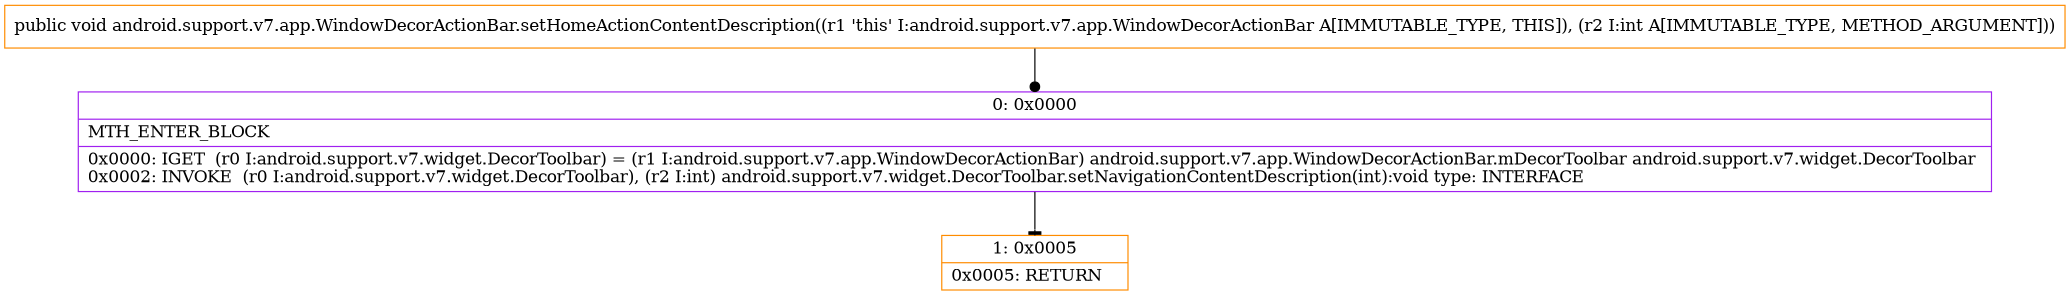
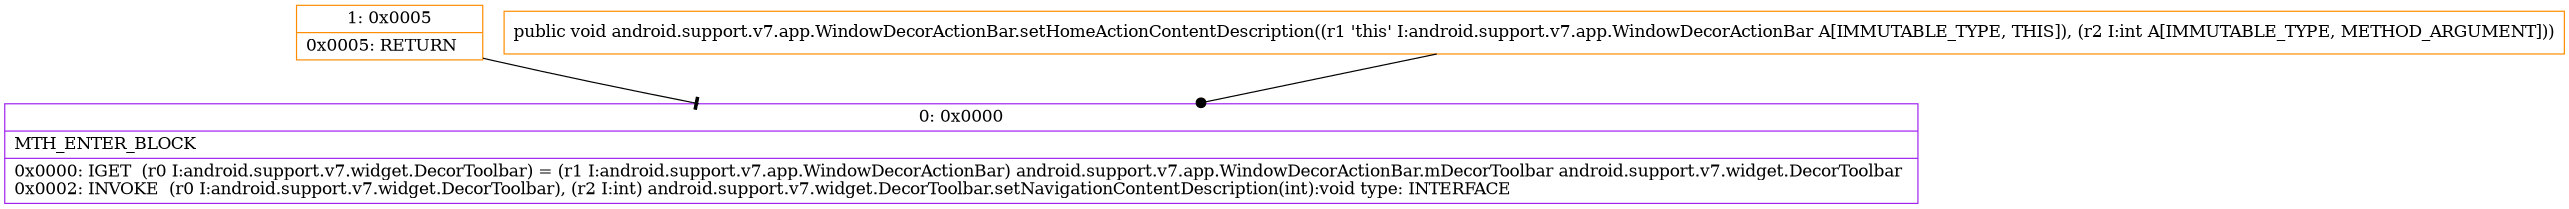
(1035, 211) -> (588, 81)
